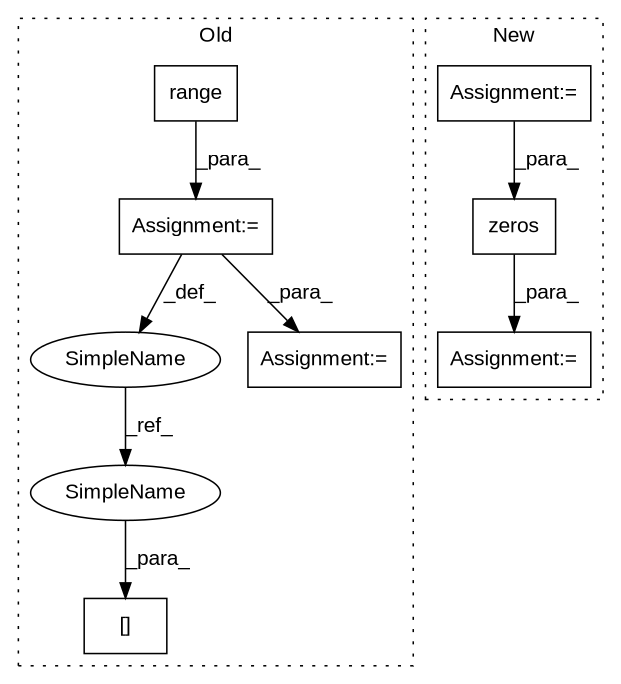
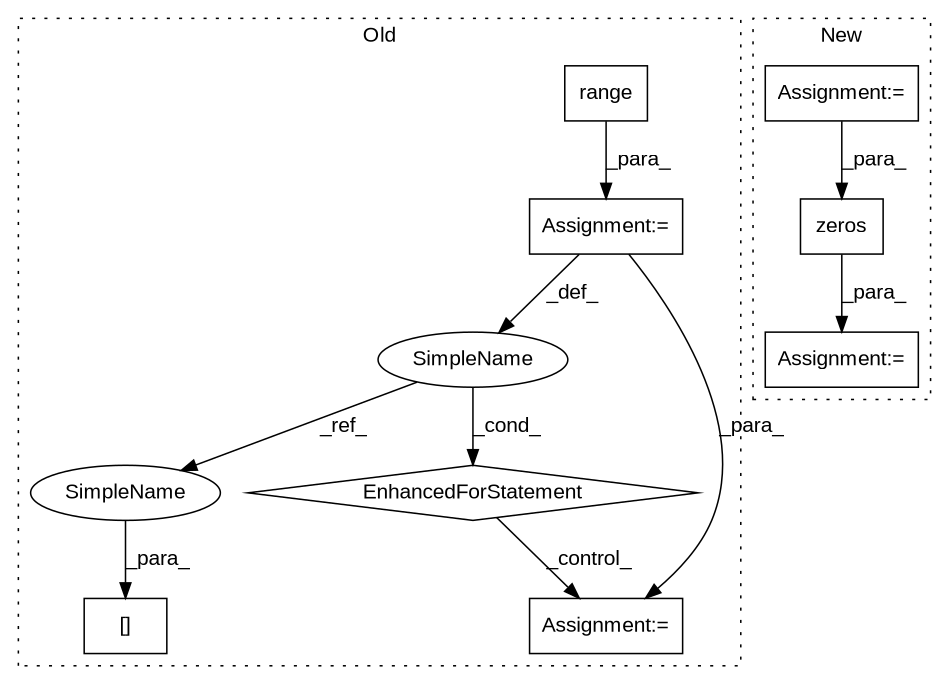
none -> (473, 493)
